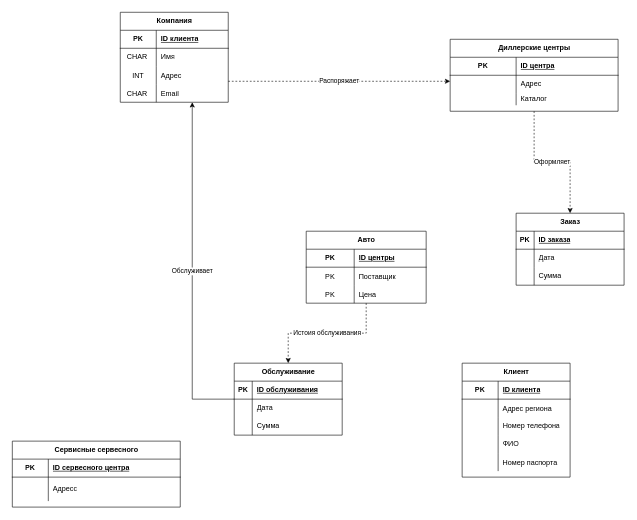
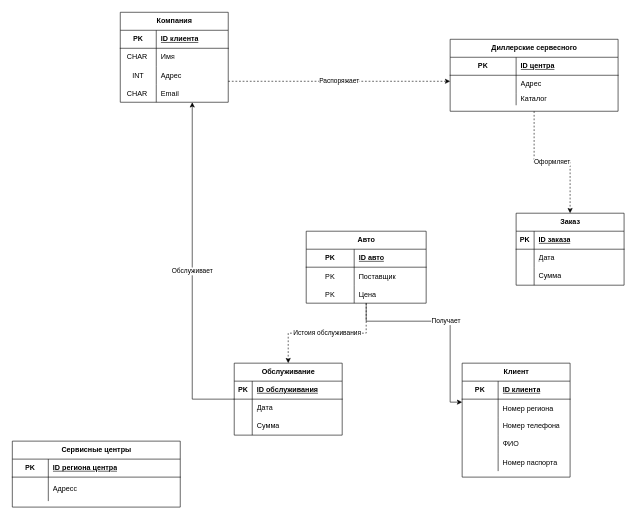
(535, 48) -> (535, 48)
(376, 258) -> (372, 258)
none -> (441, 321)
(528, 409) -> (528, 409)
(97, 450) -> (97, 450)
(92, 468) -> (86, 468)
